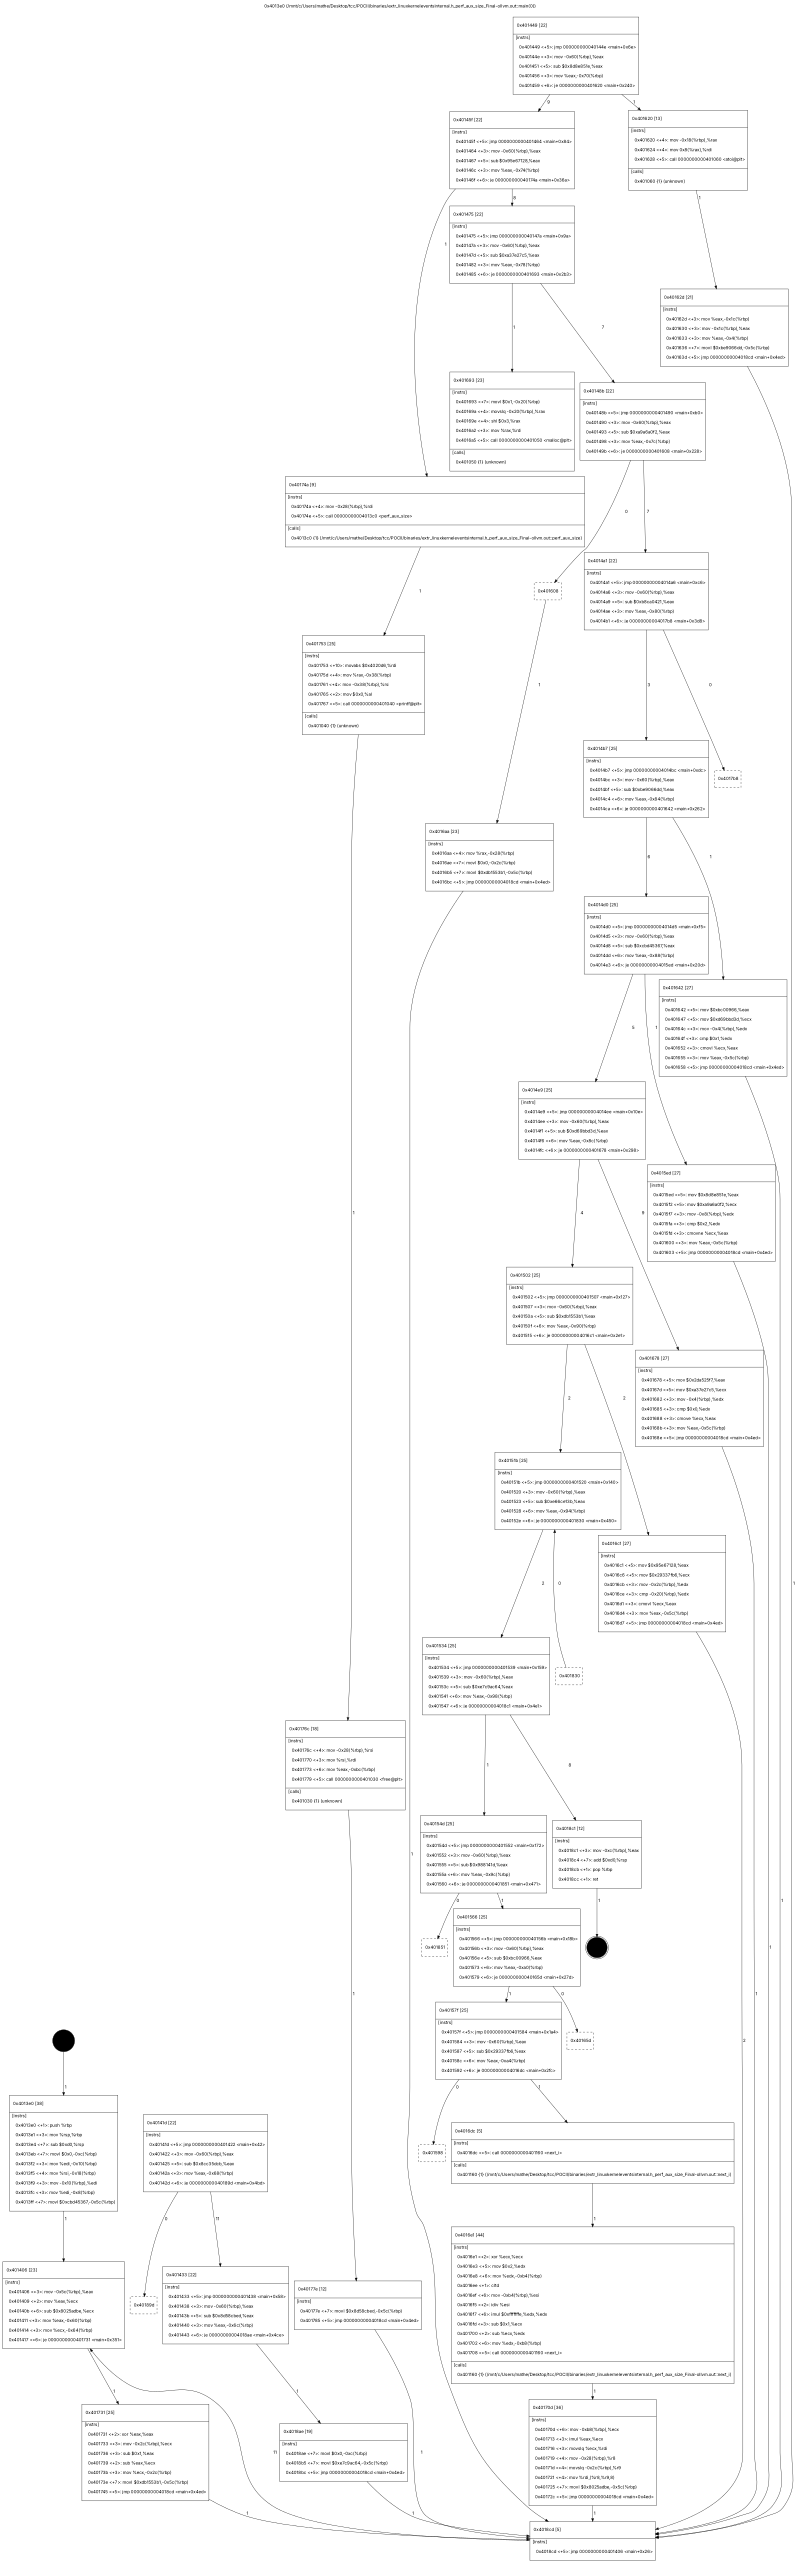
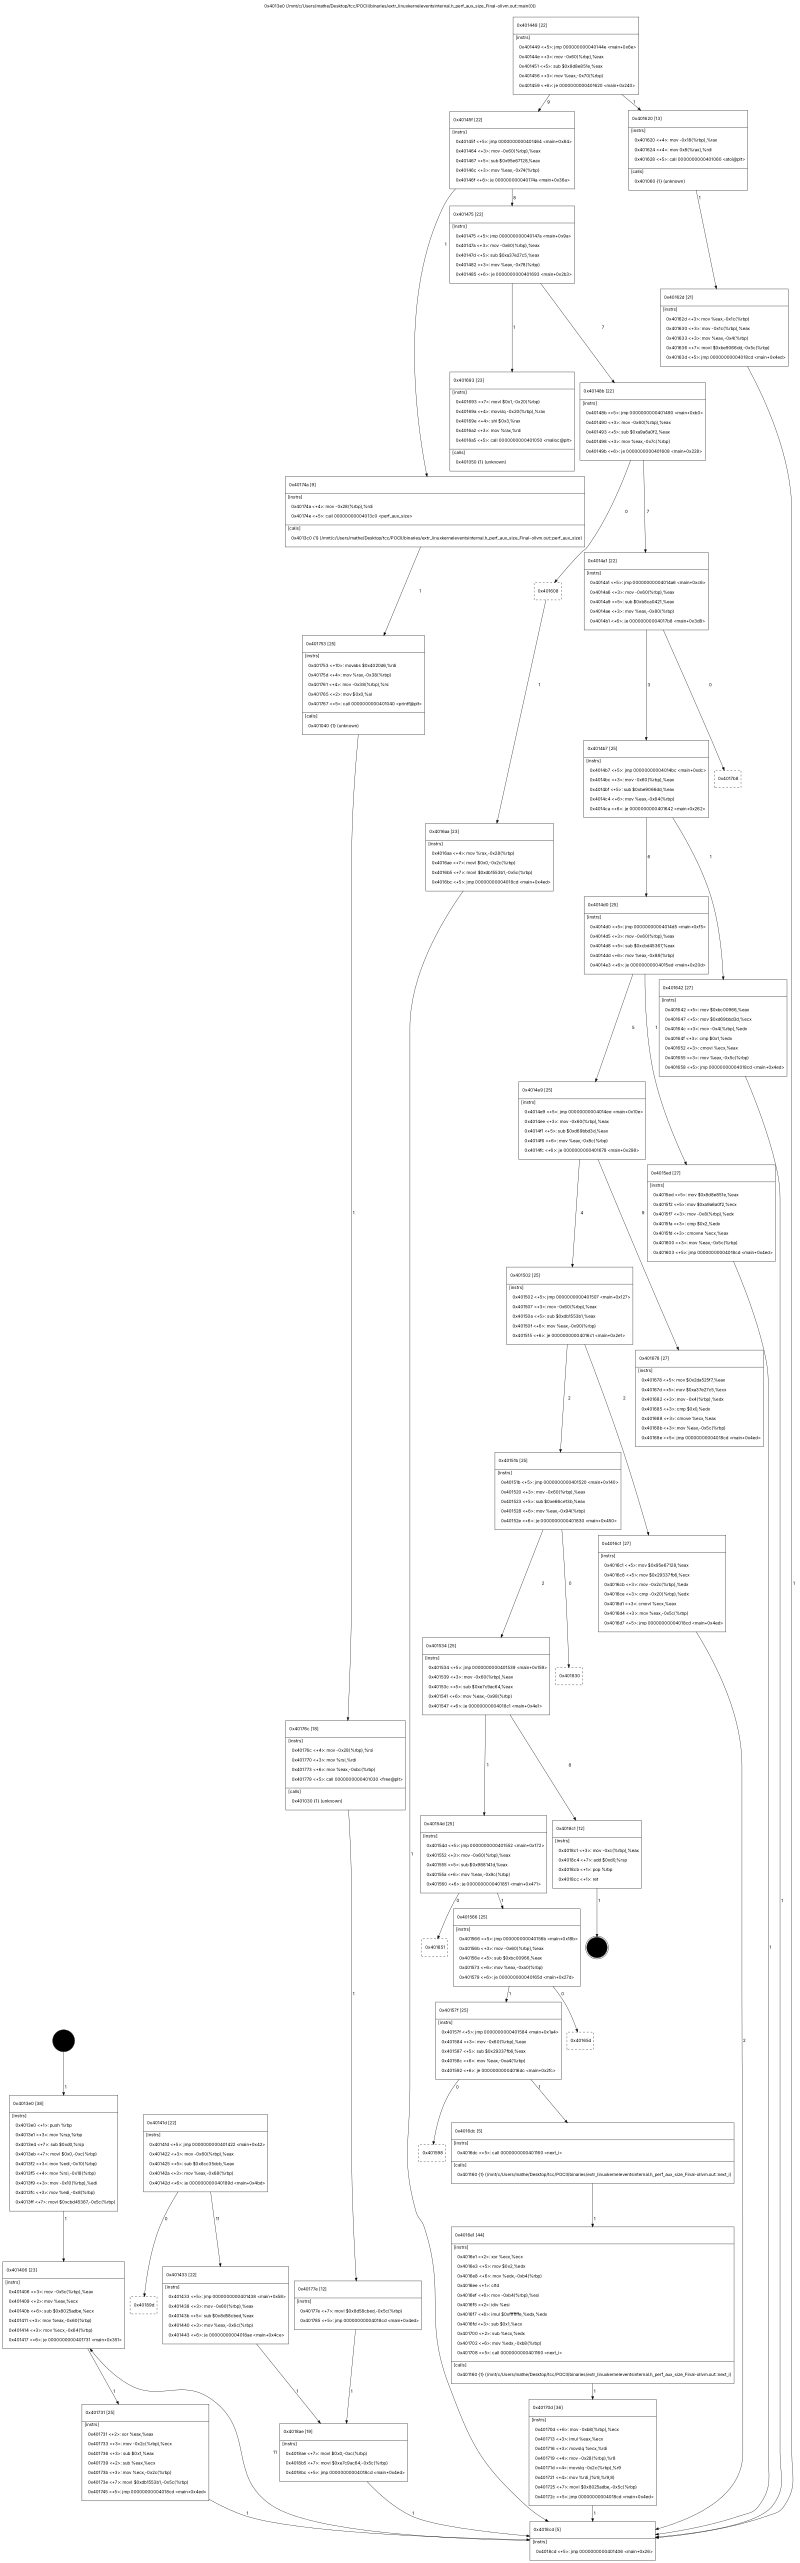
(554, 1601) -> (566, 1597)
(754, 2022) -> none
(414, 2472) -> (351, 2375)
